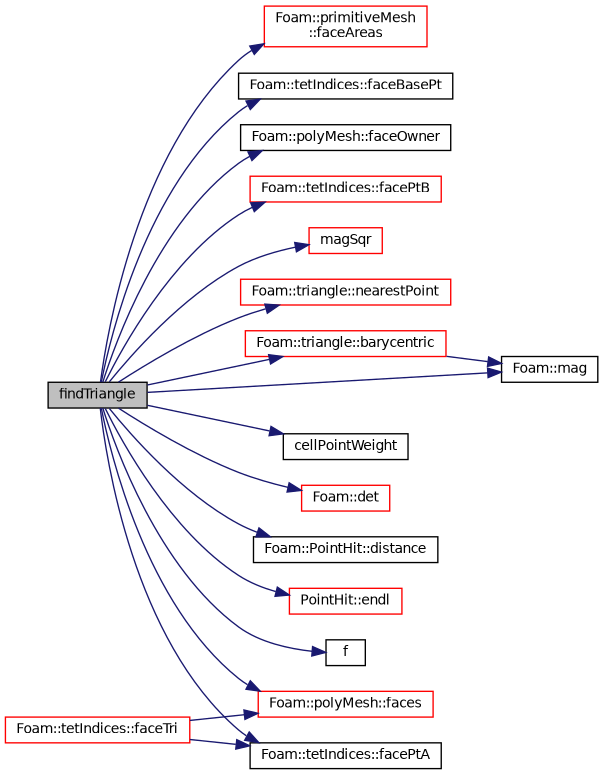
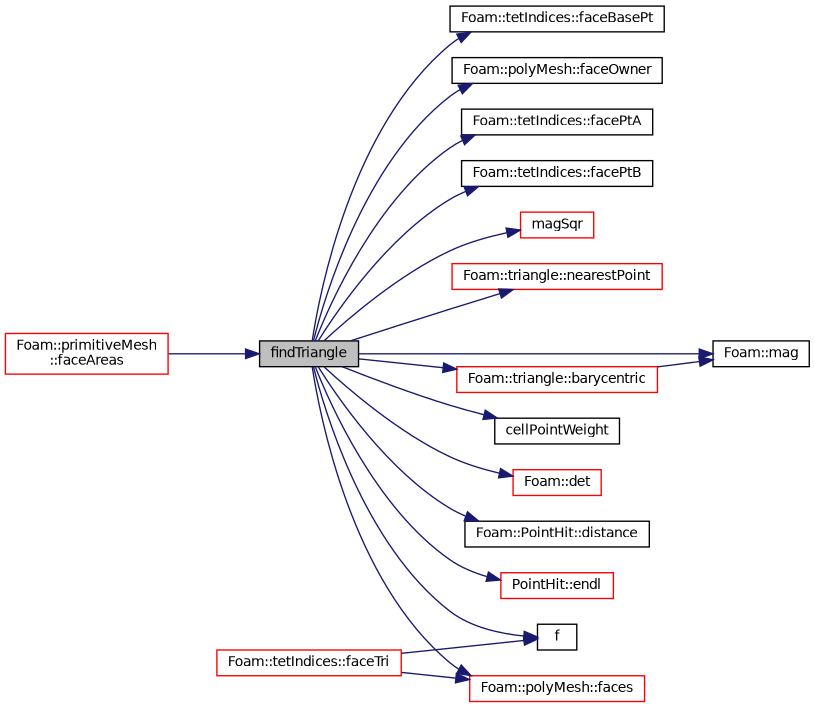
(346, 189) -> (557, 174)
(147, 202) -> (207, 354)
(213, 742) -> (463, 647)
